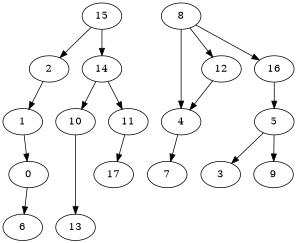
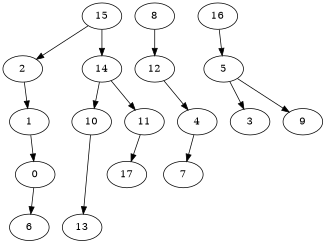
(224, 41) -> none
(181, 65) -> none
